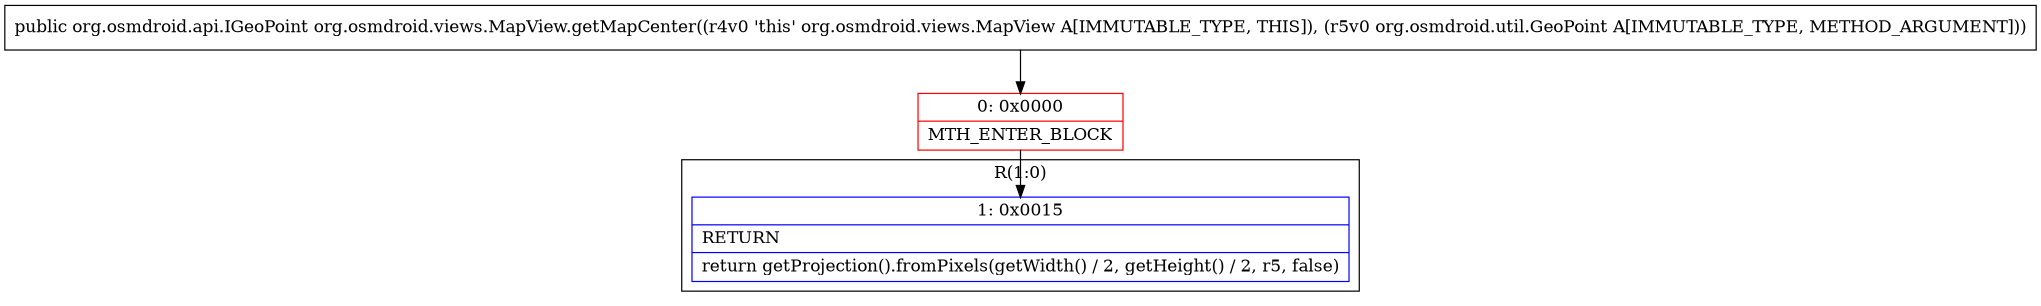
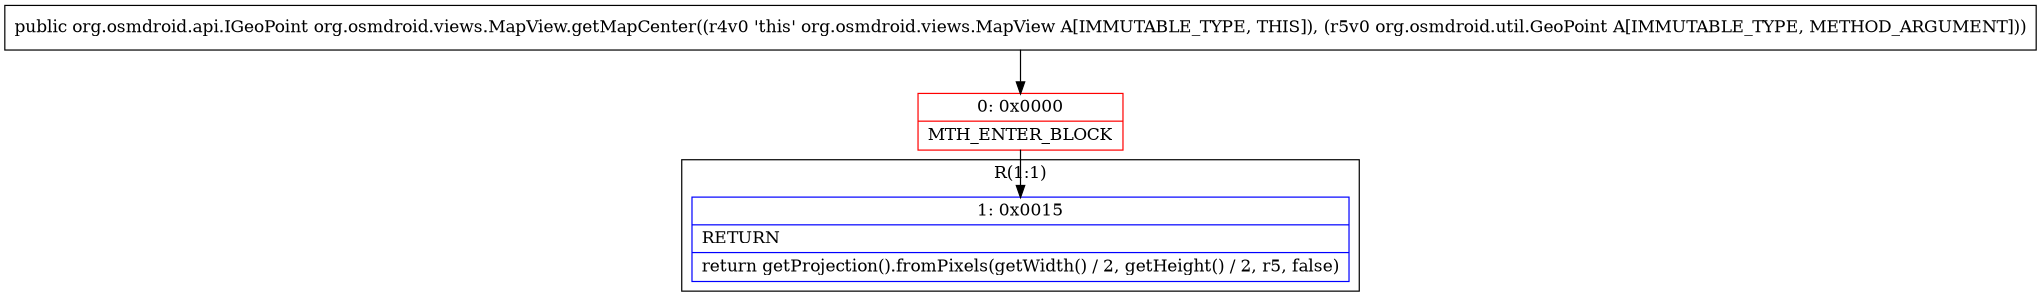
(1021, 174) -> (1021, 174)
